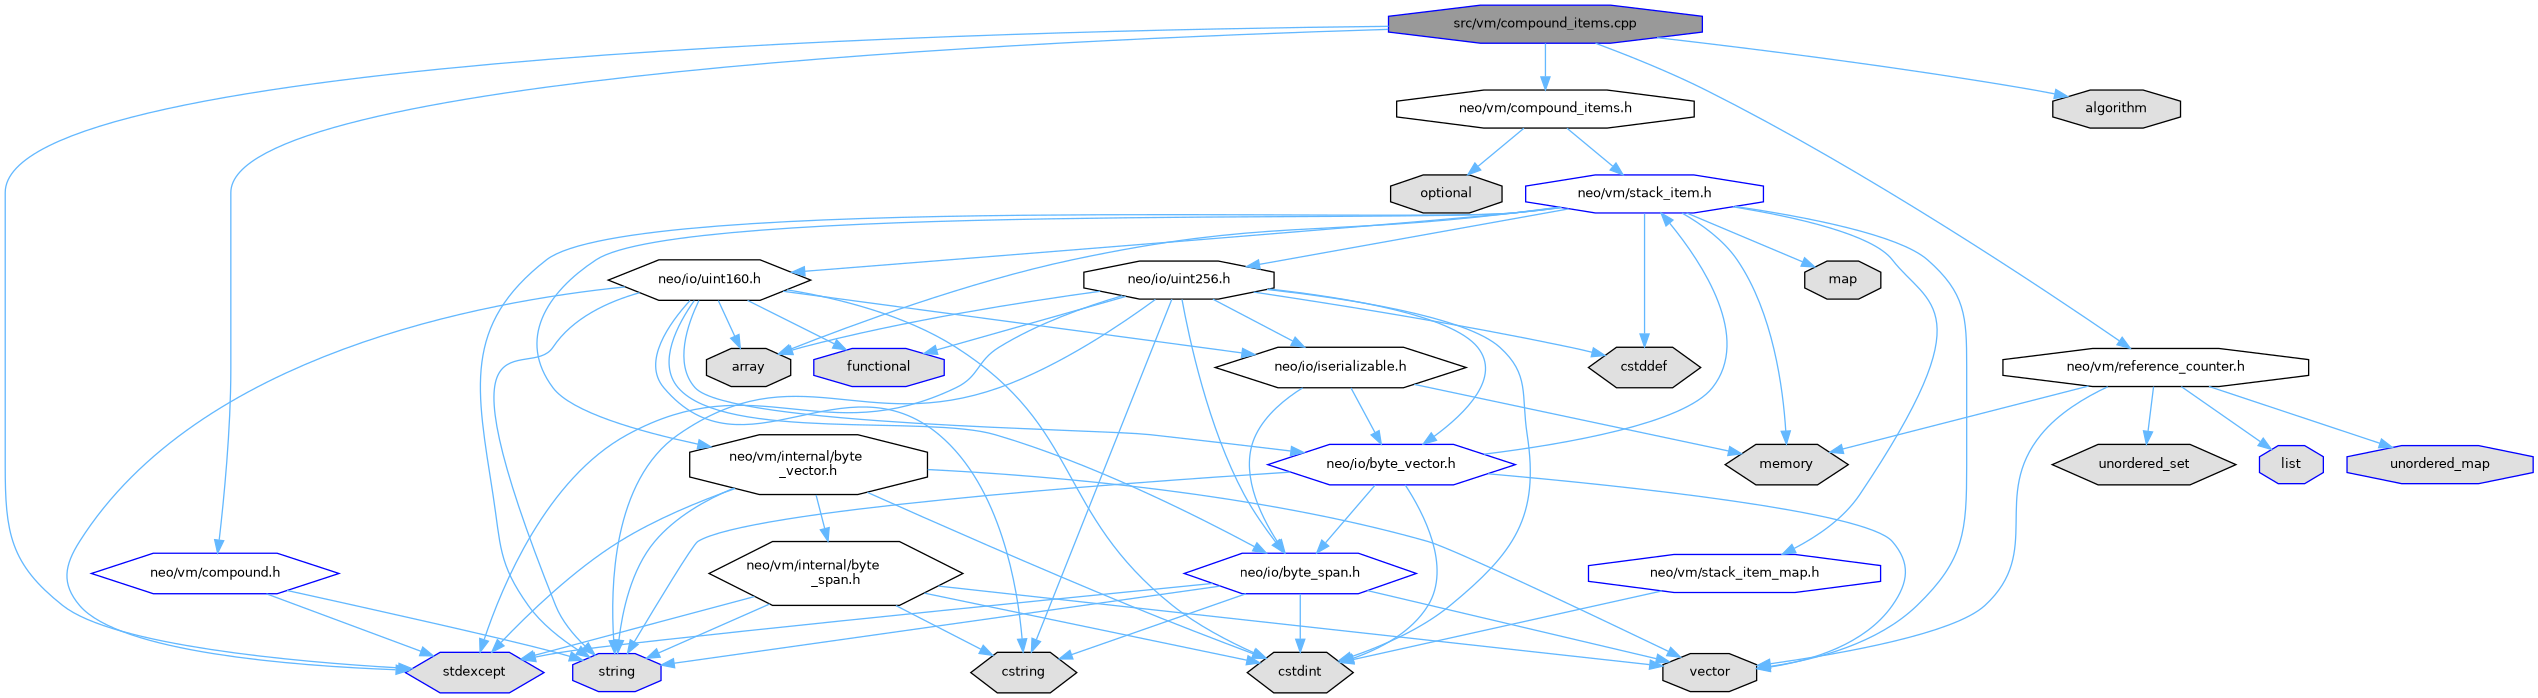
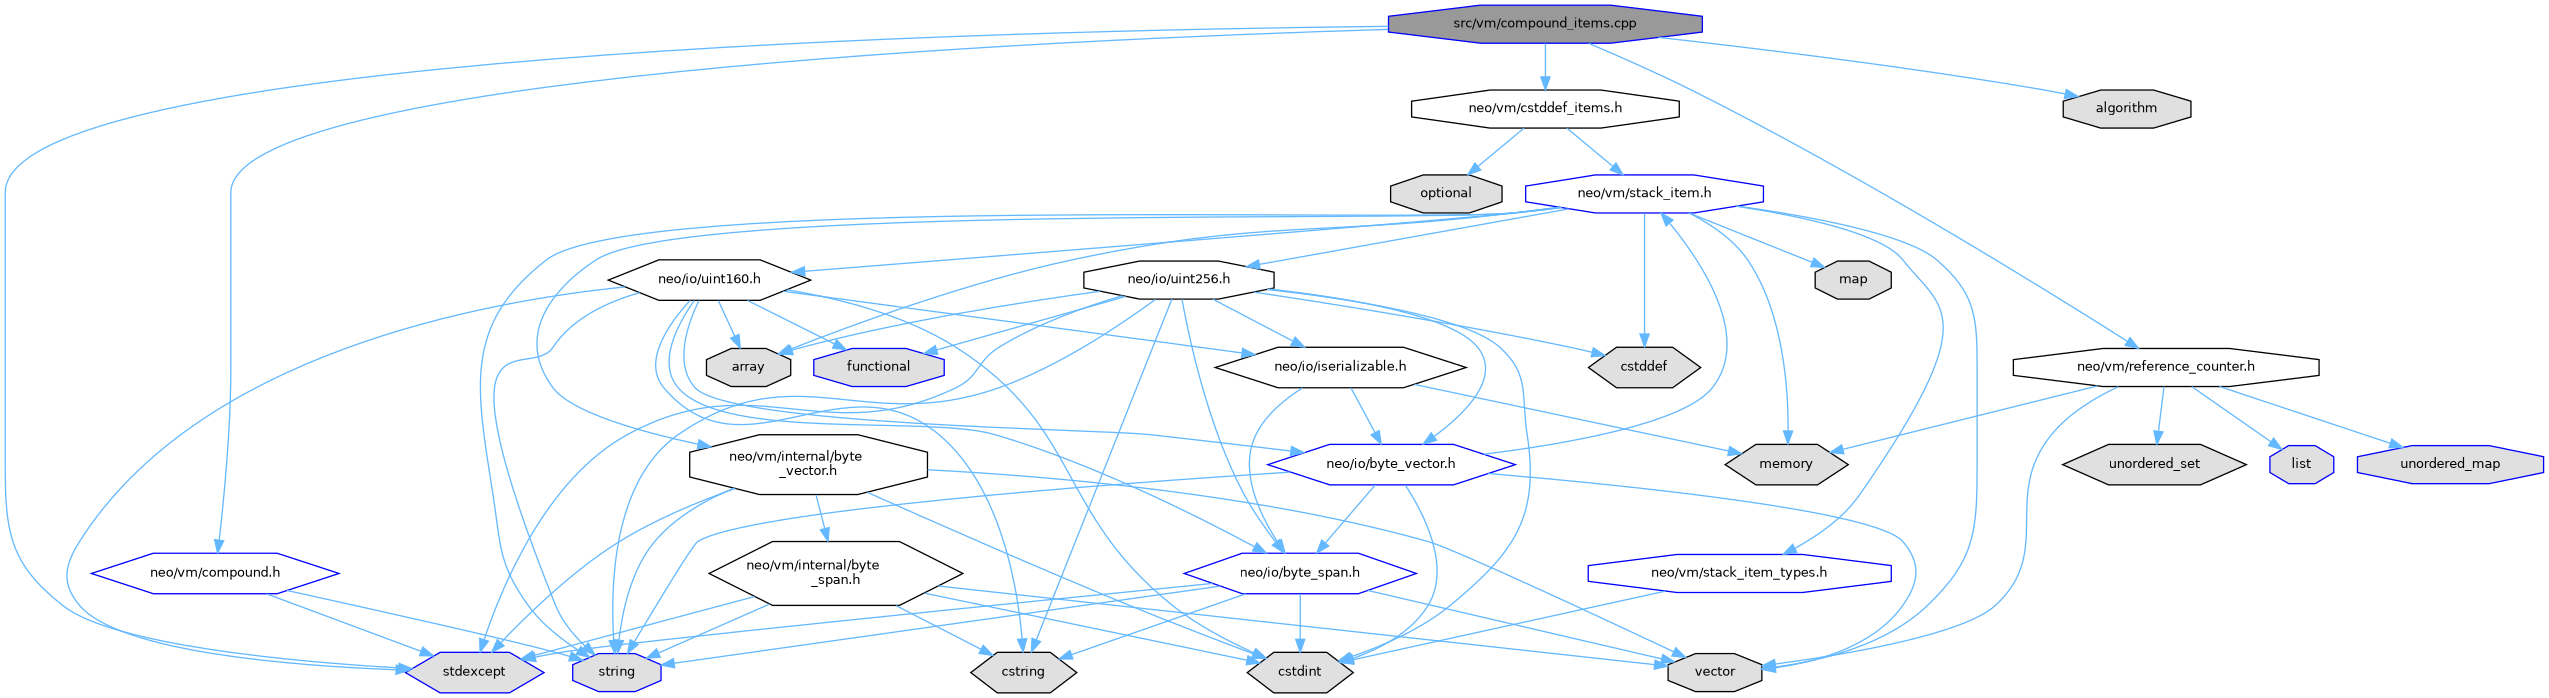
(1545, 109) -> (1545, 109)
(1735, 573) -> (1740, 573)
